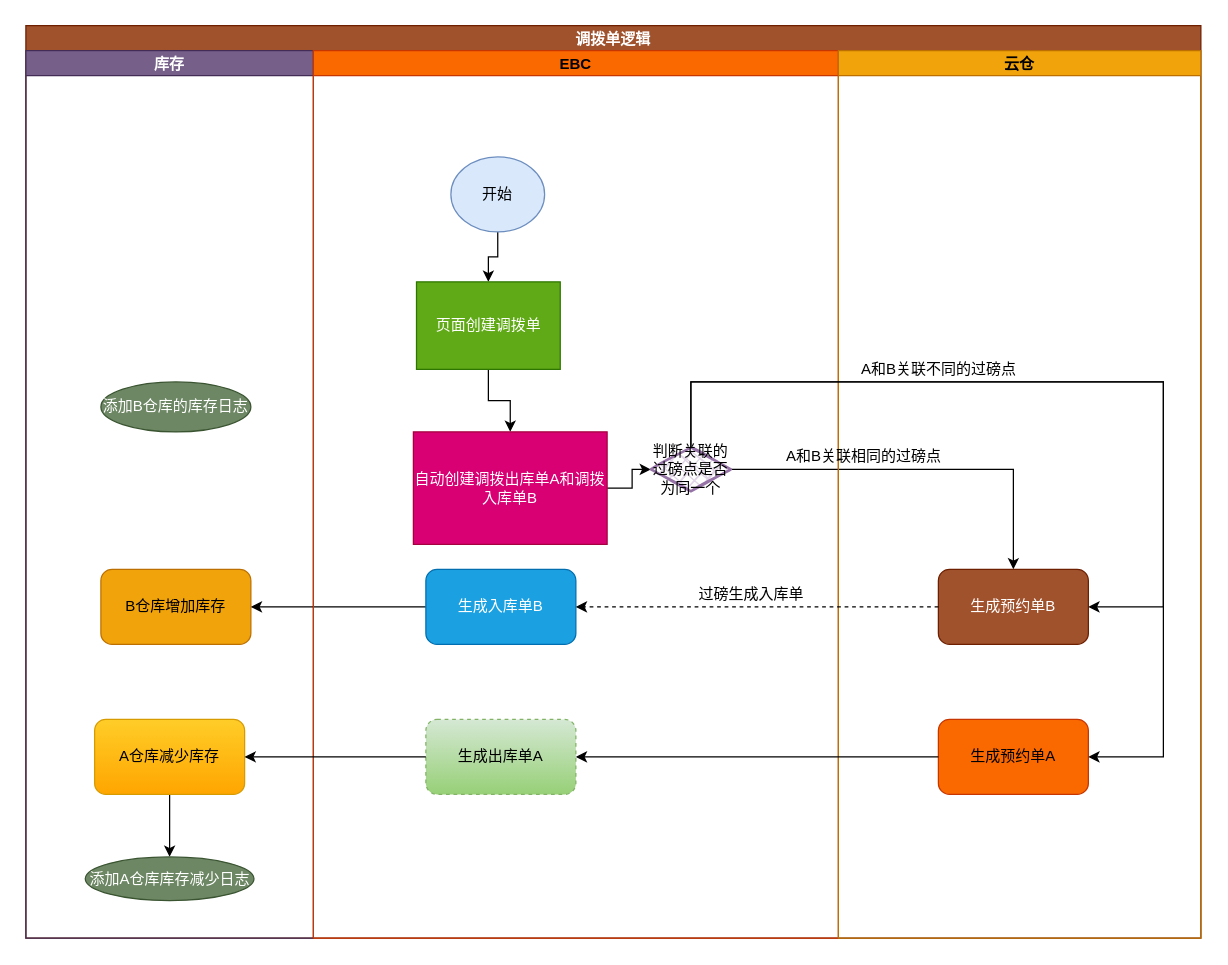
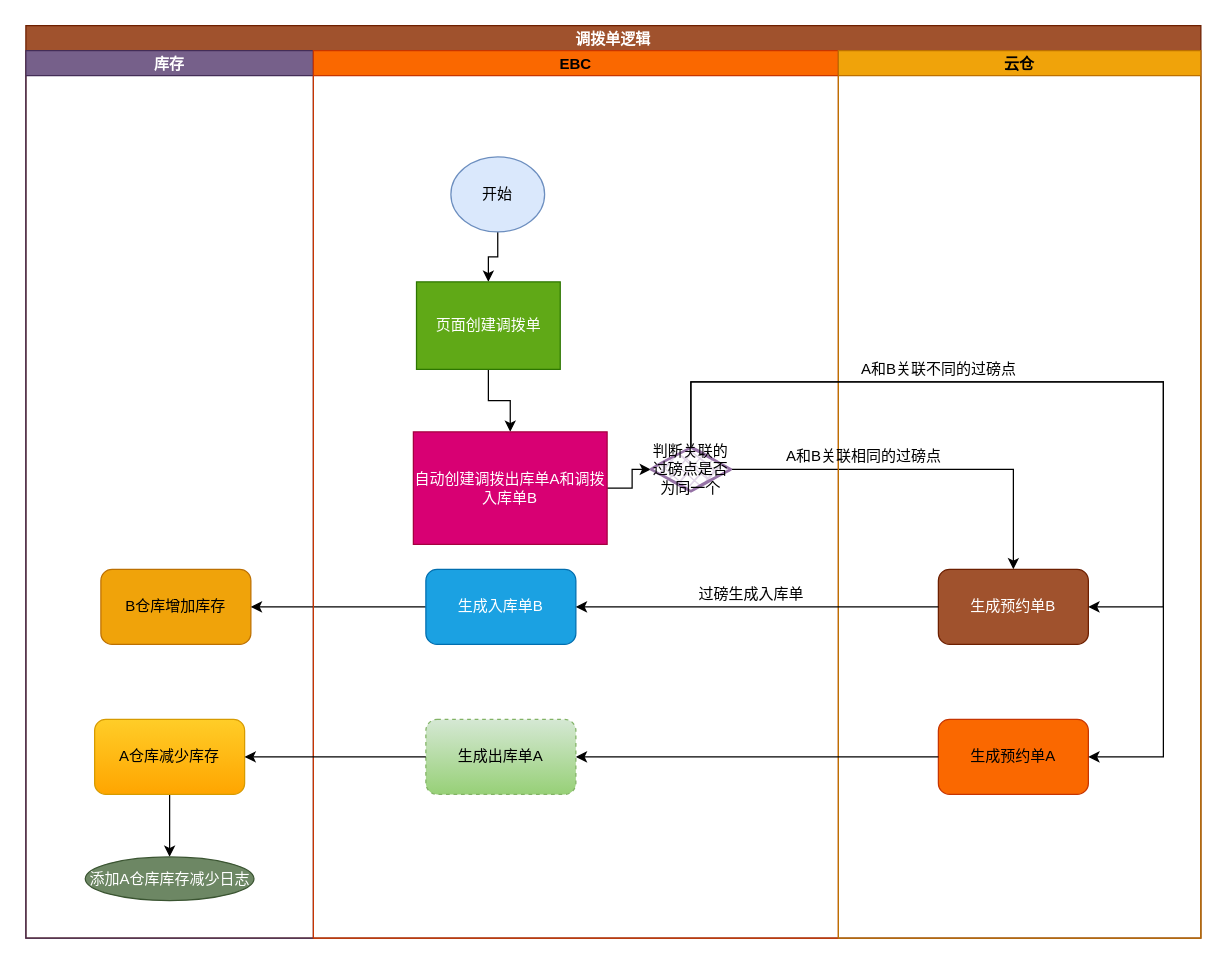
(176, 407) -> none
(760, 607) -> (760, 607)
